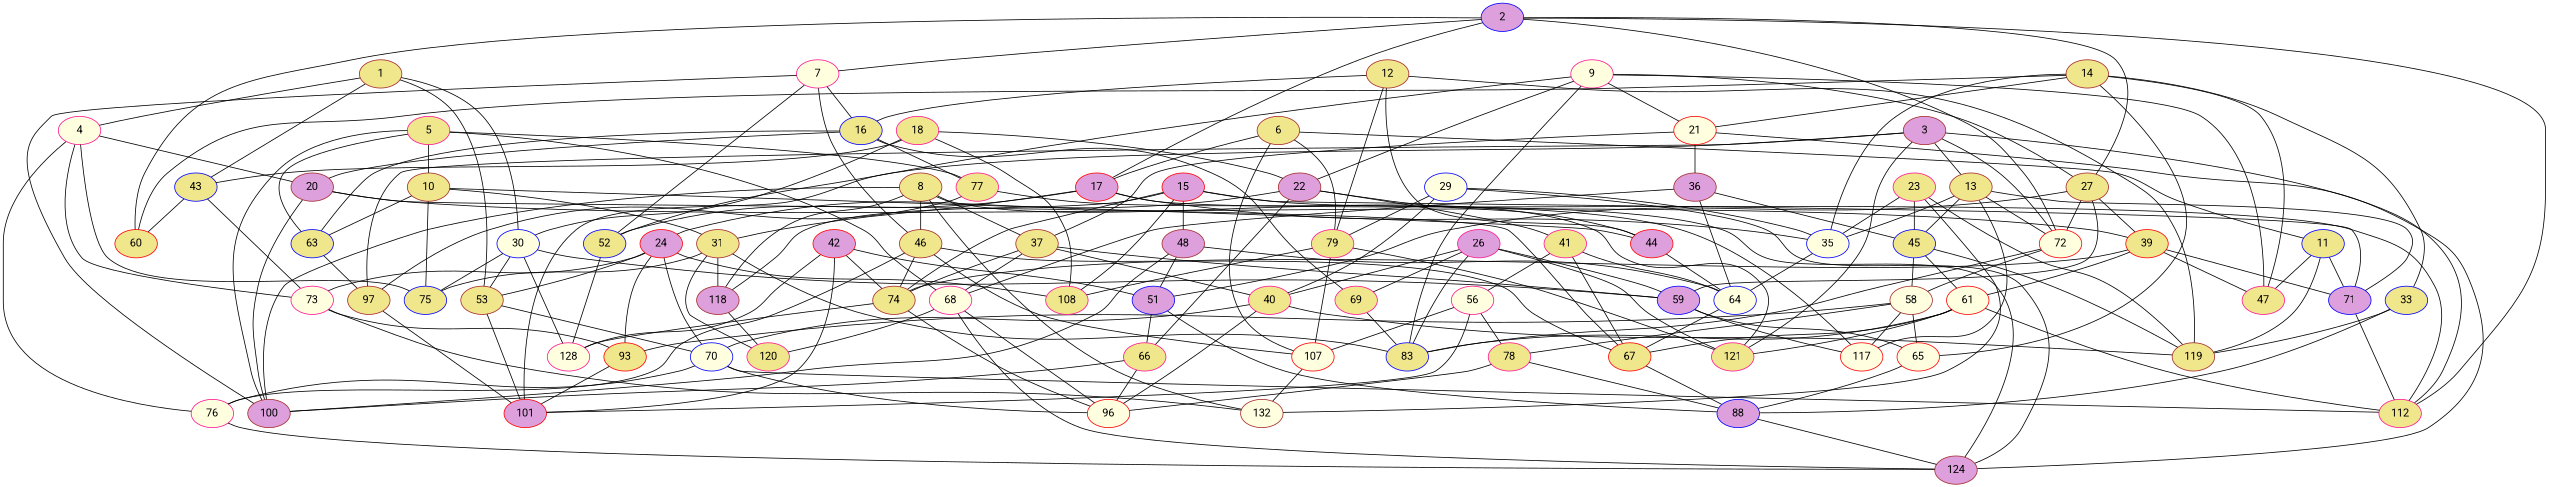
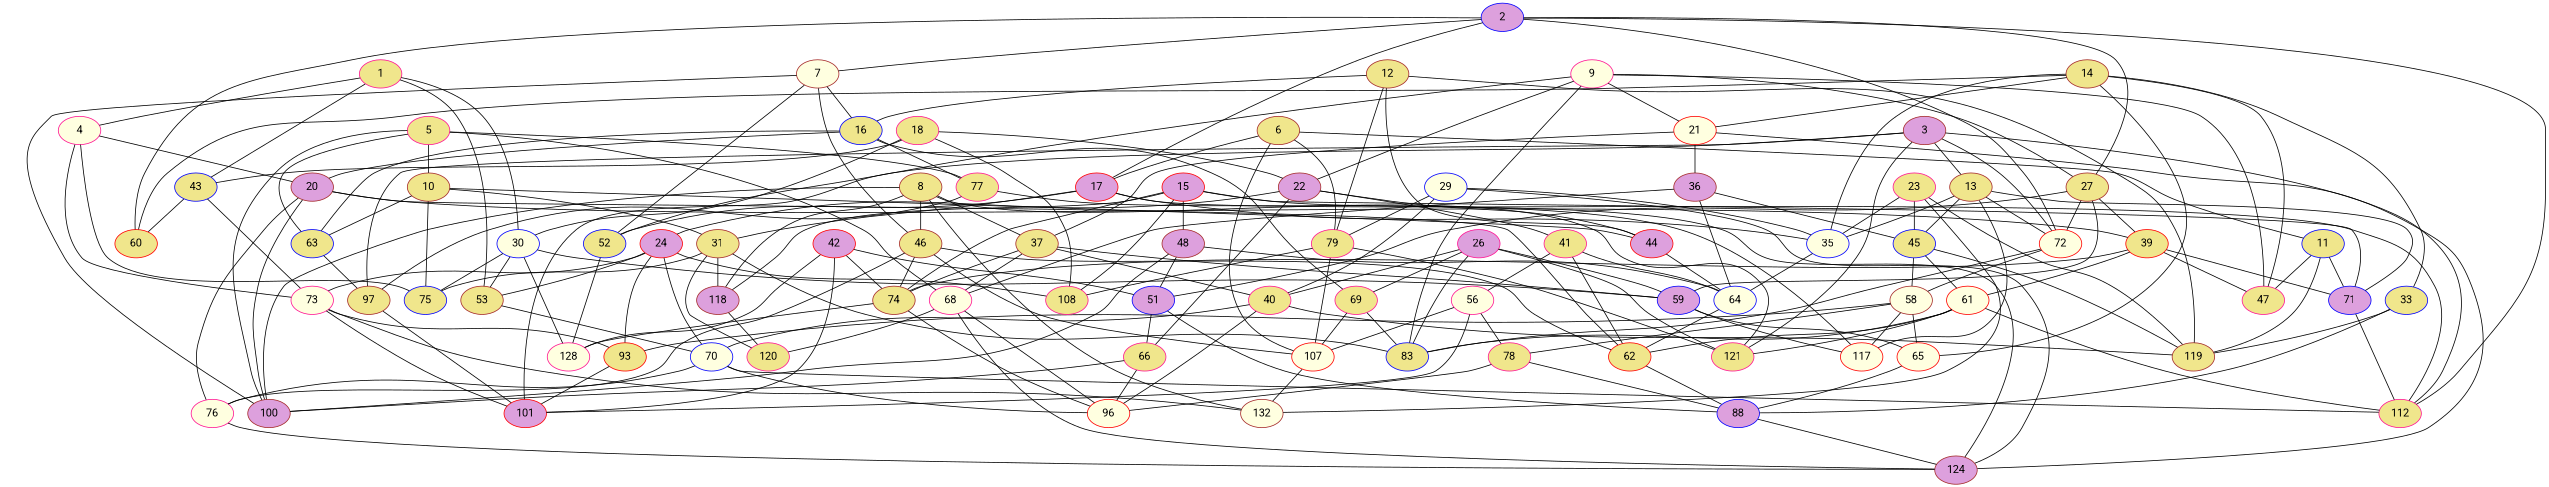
(381, 74) -> (381, 74)
(818, 74) -> (818, 74)
(9, 328) -> (215, 297)
none -> (1335, 329)
(504, 357) -> (413, 365)
(1630, 357) -> (1630, 357)
